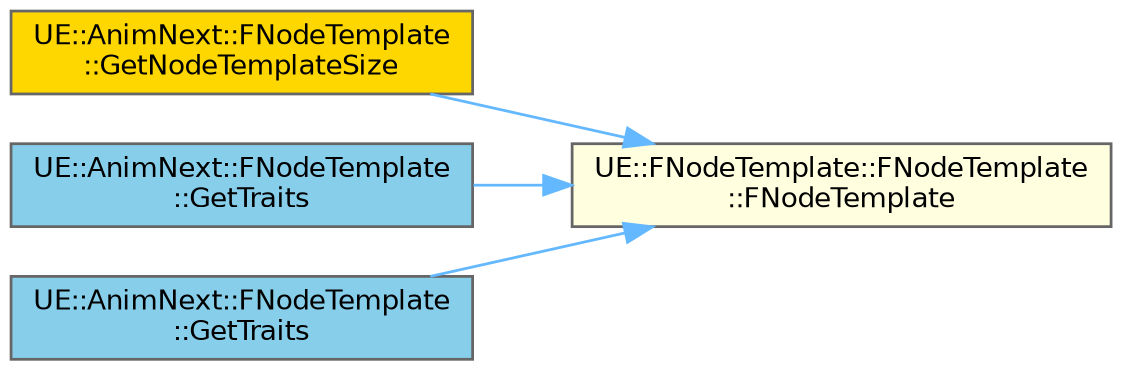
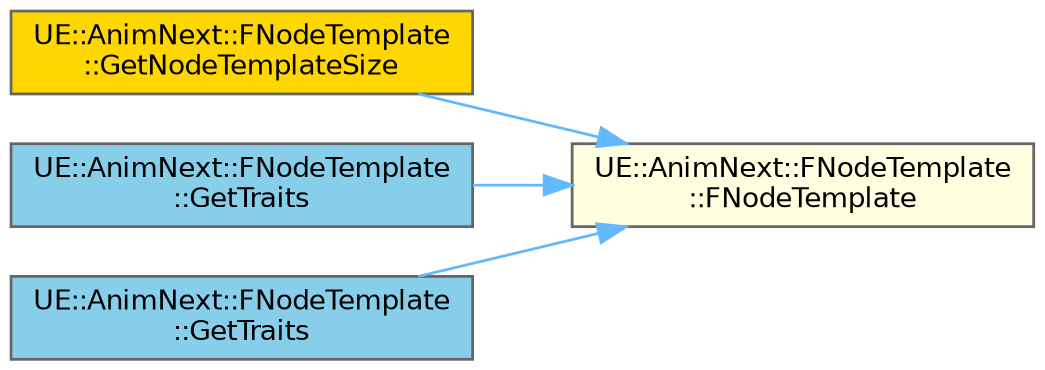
(842, 185) -> (803, 185)
